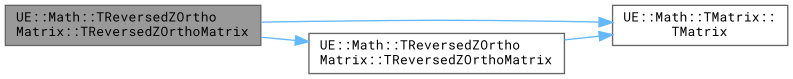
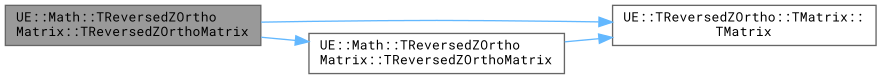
(700, 25) -> (744, 25)
